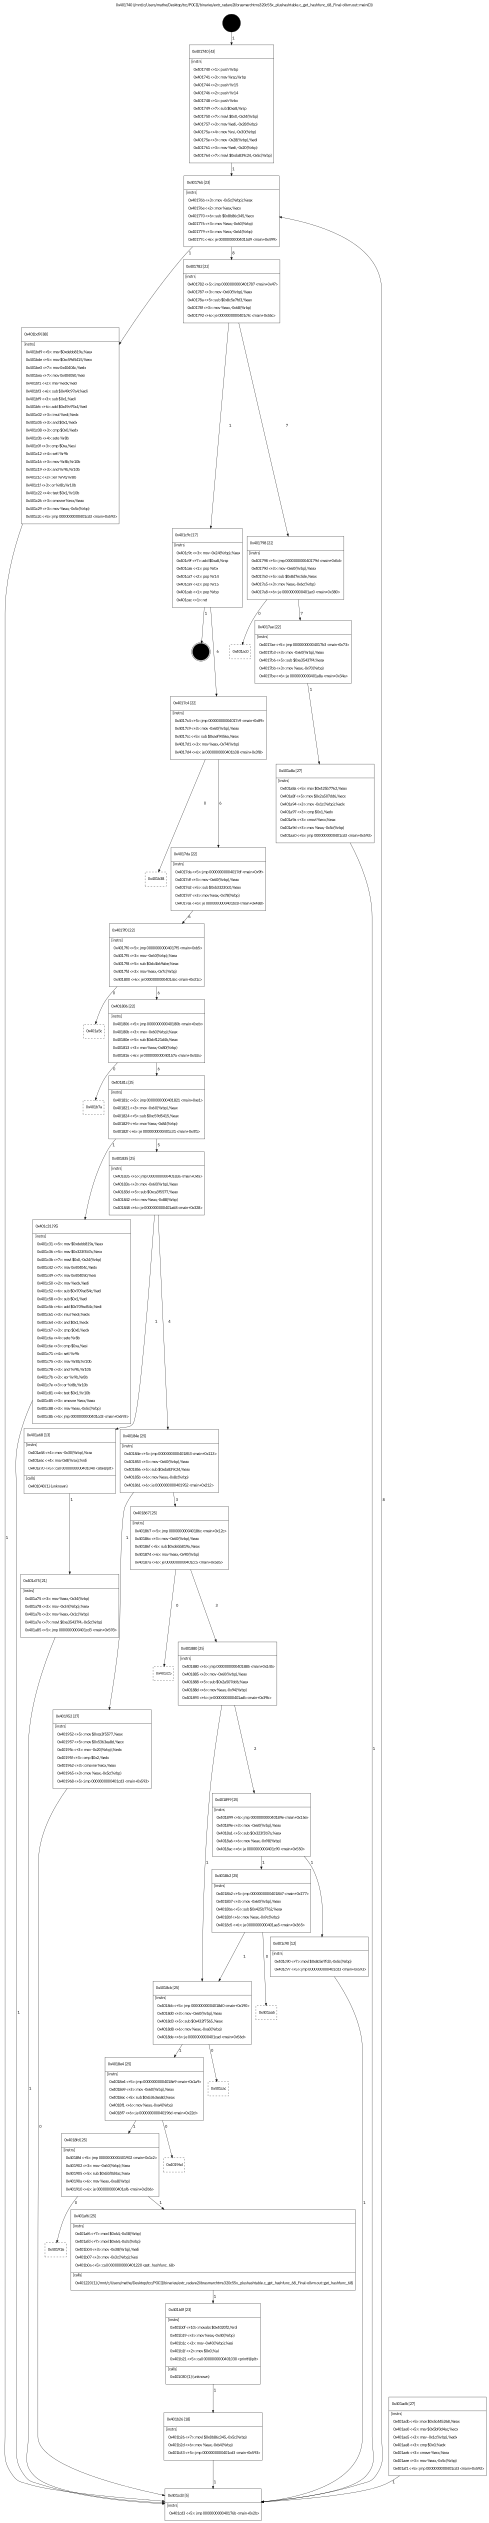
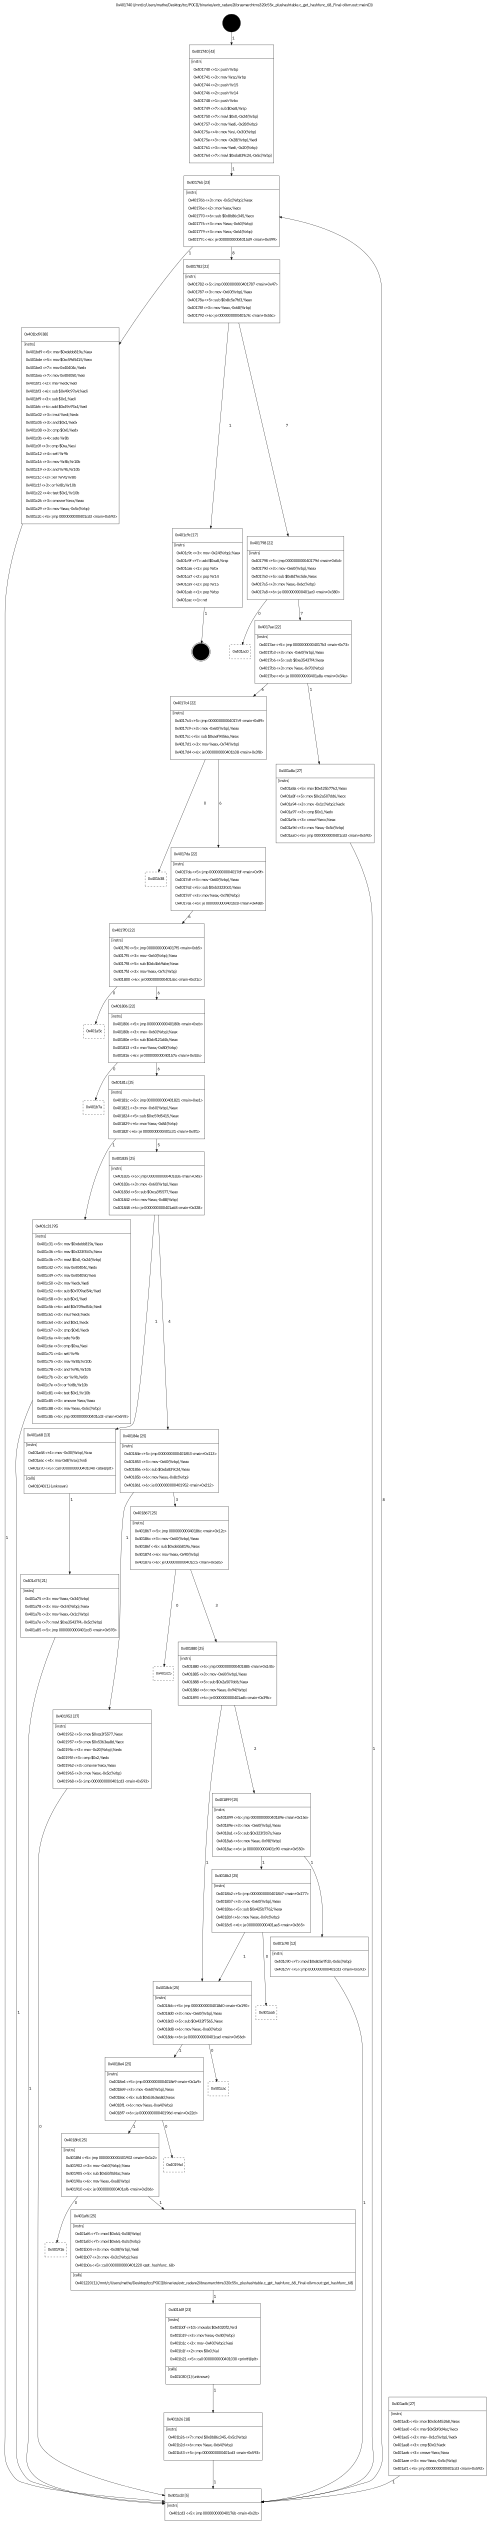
(214, 651) -> (262, 689)
